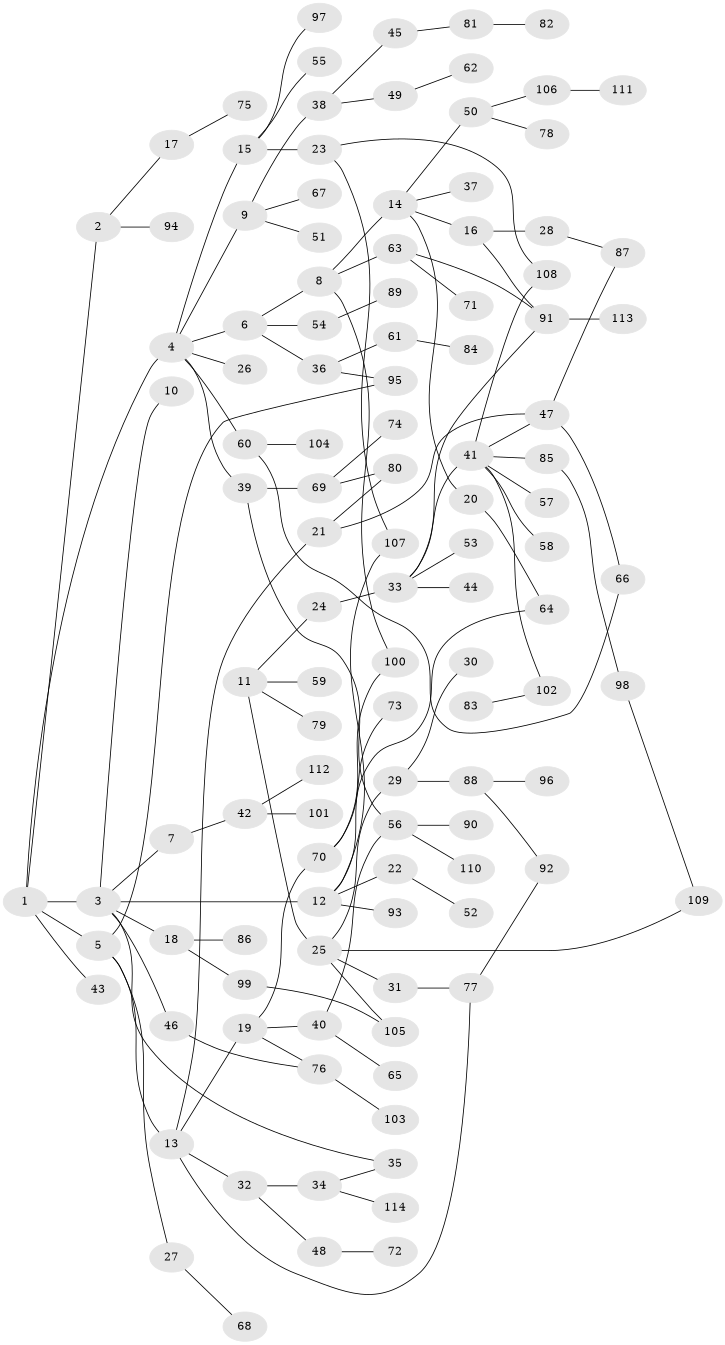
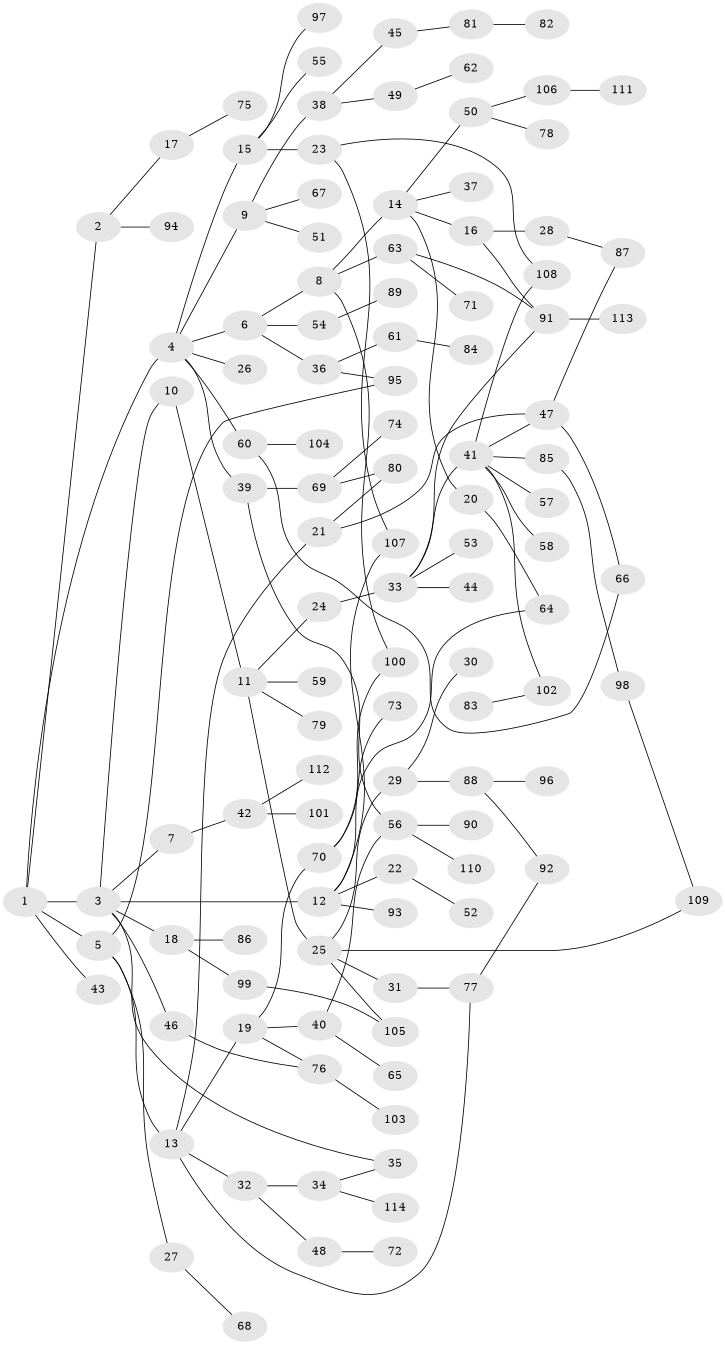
none -> (208, 537)
